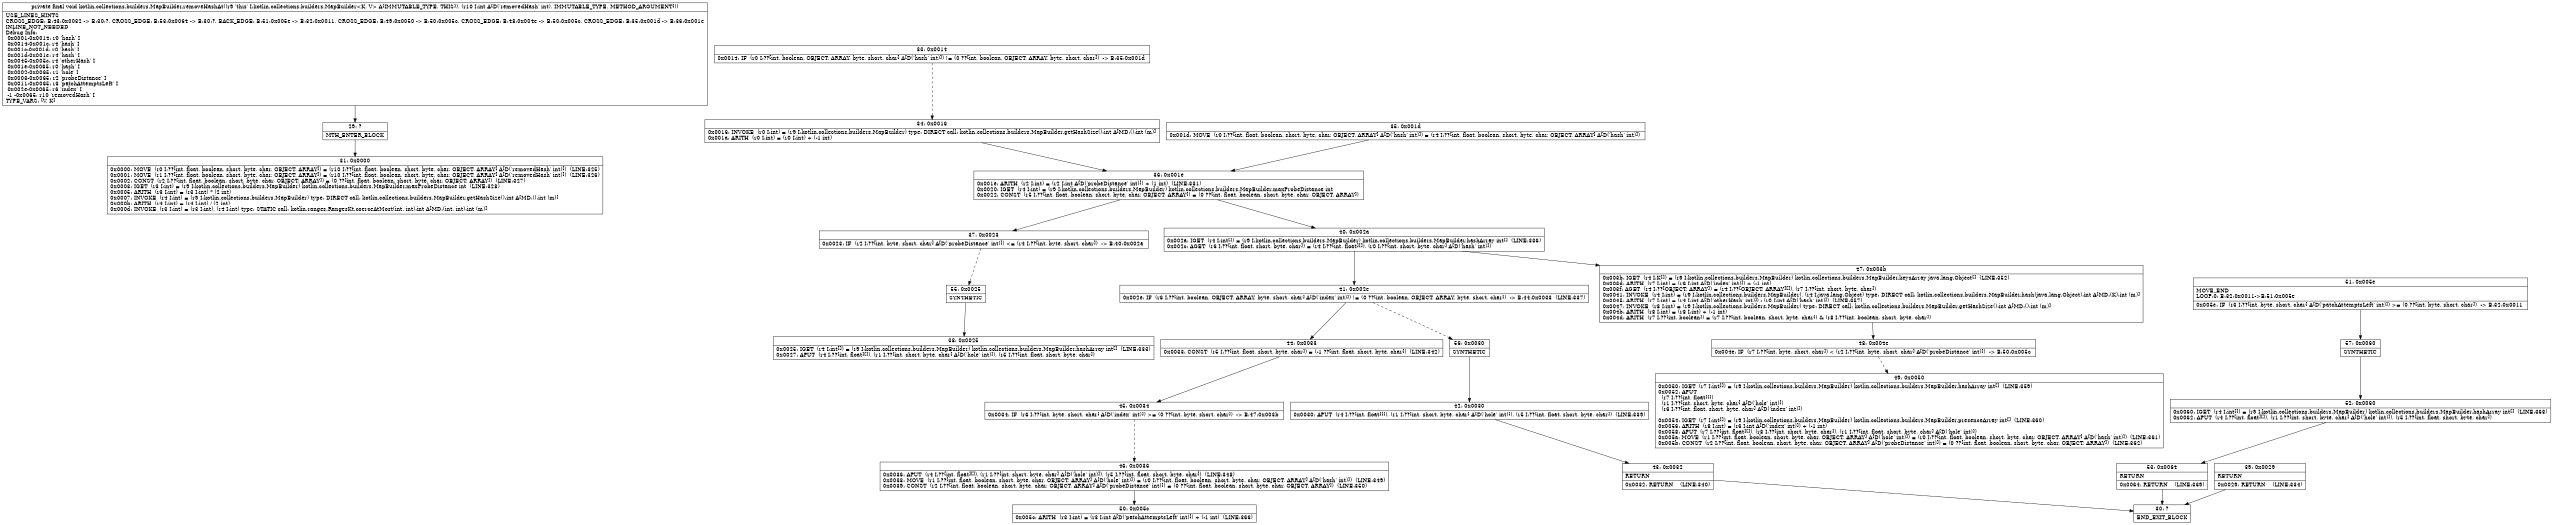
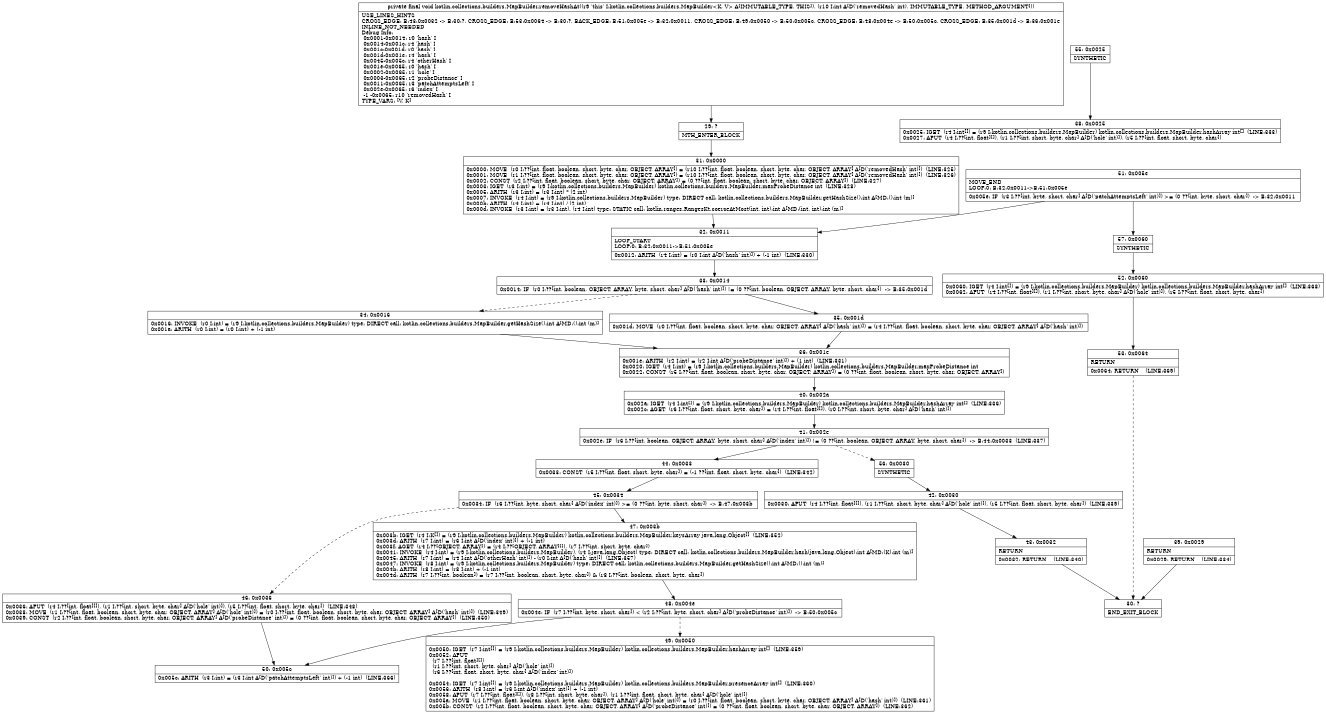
(984, 240) -> none
none -> (715, 244)
(1529, 258) -> (618, 514)
none -> (780, 304)
(2162, 495) -> (1133, 486)
none -> (439, 634)
